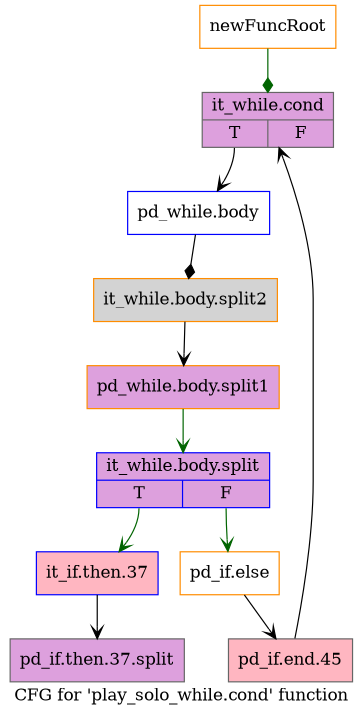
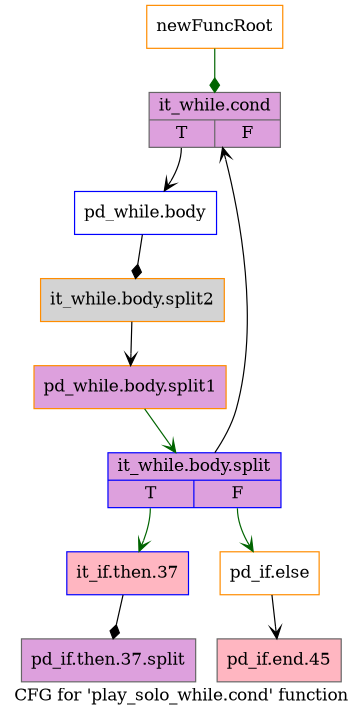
(313, 397) -> (247, 308)
(97, 611) -> (120, 610)
